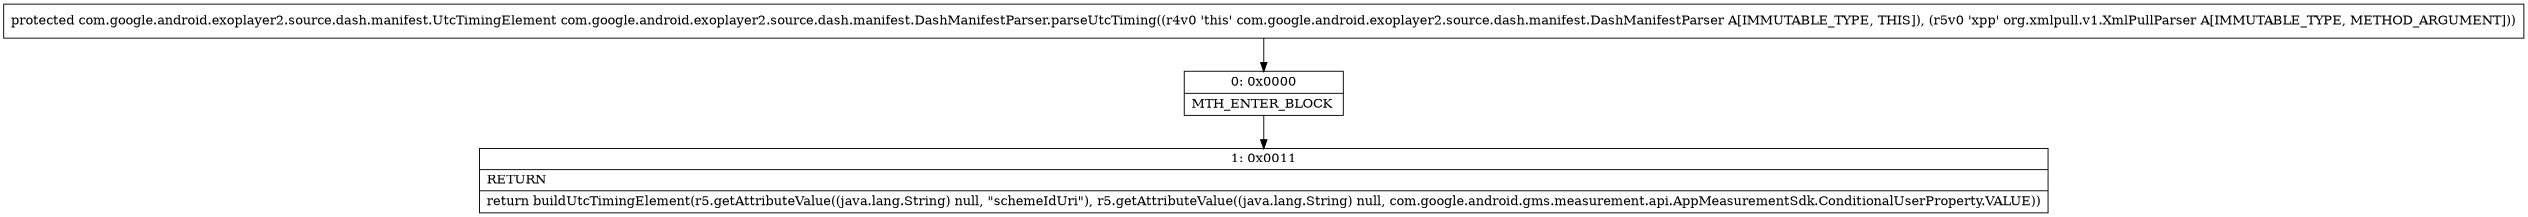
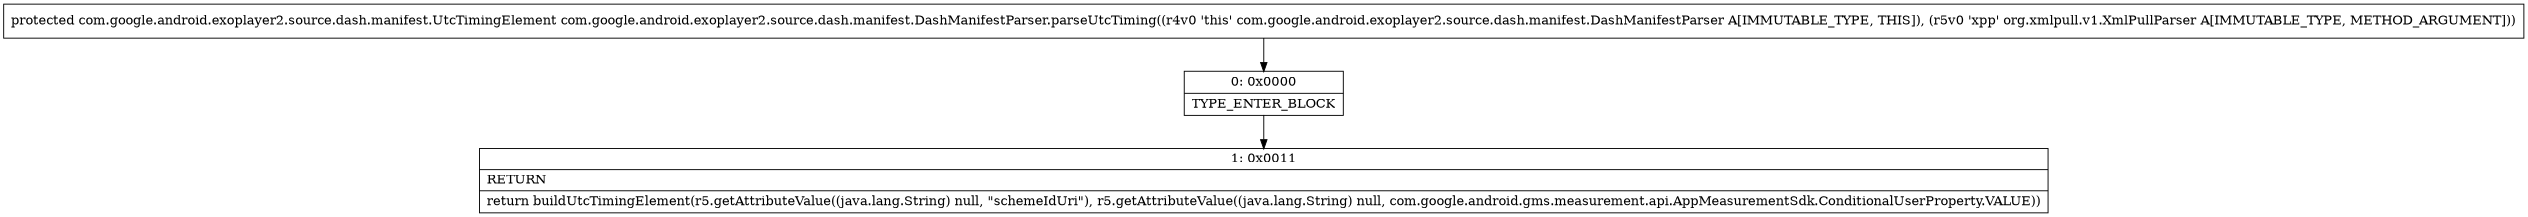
(1262, 104) -> (1264, 104)
